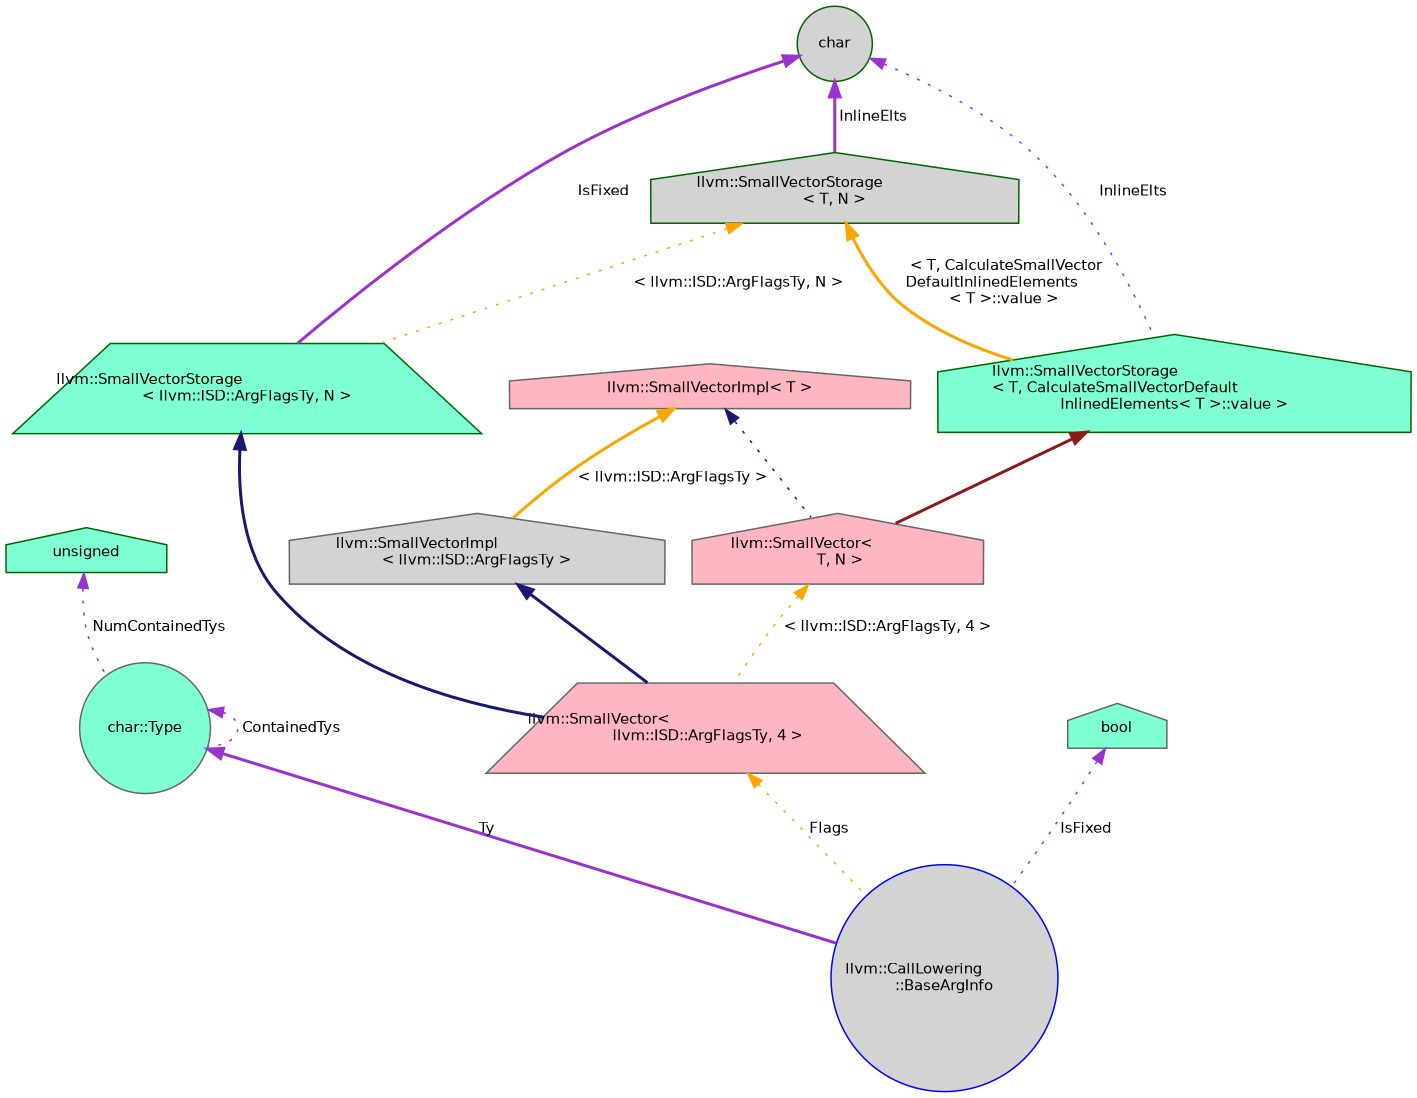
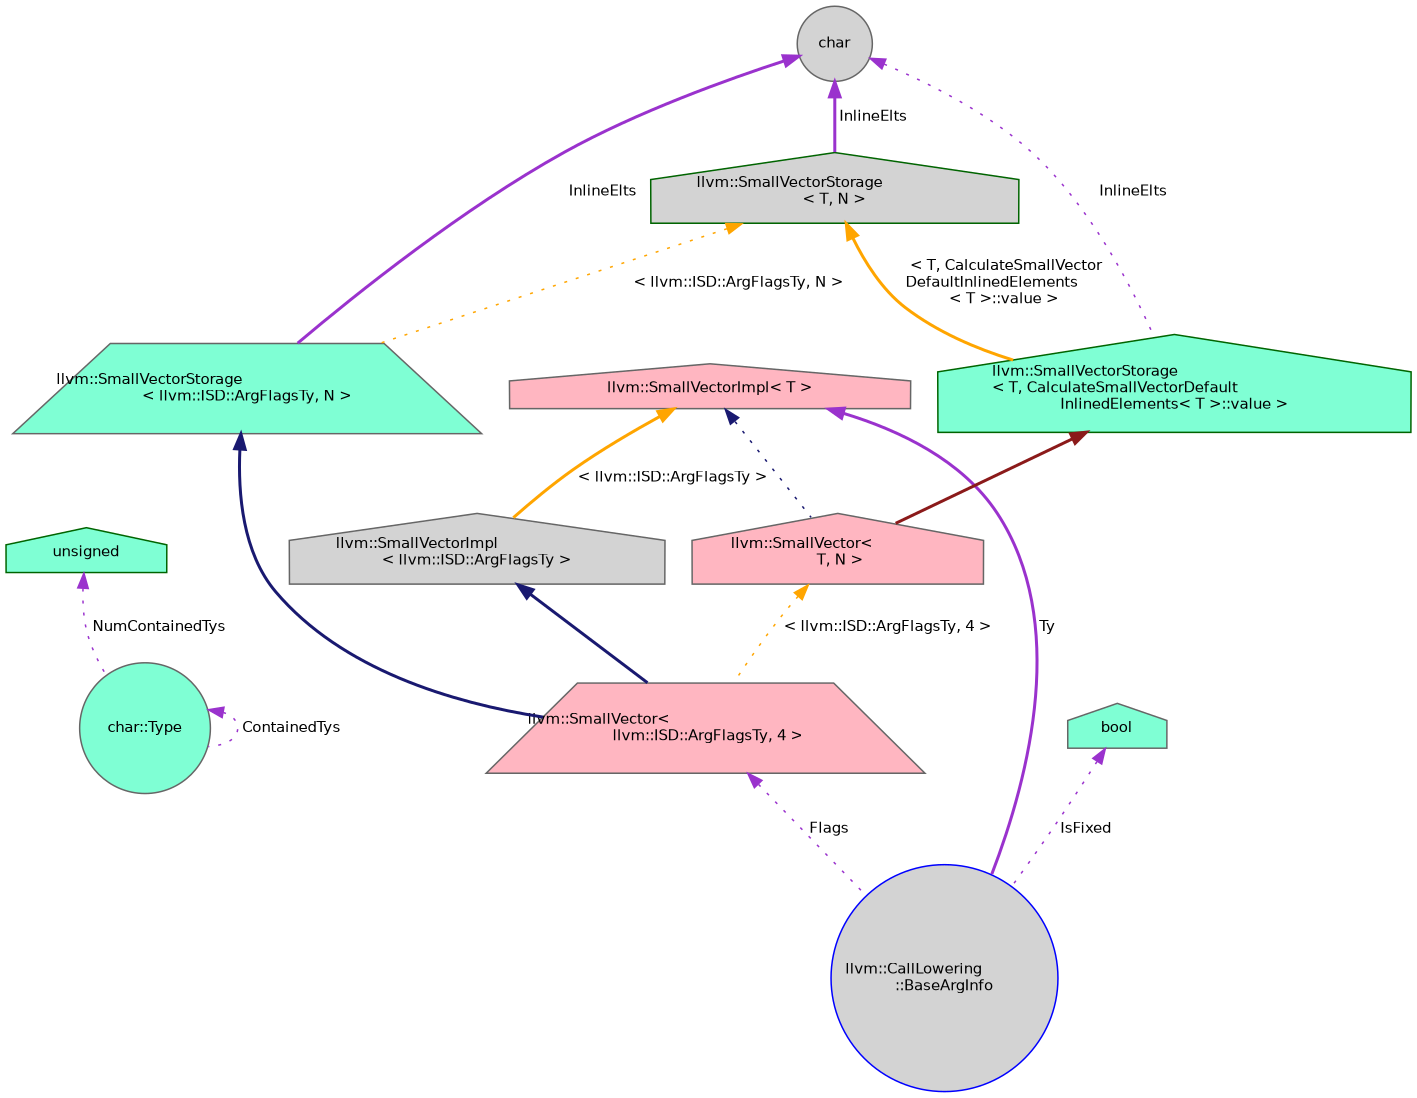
(835, 44) -> (835, 44)
(601, 192) -> (601, 192)
(247, 389) -> (247, 389)
(812, 840) -> (812, 840)
(529, 848) -> (1031, 600)
